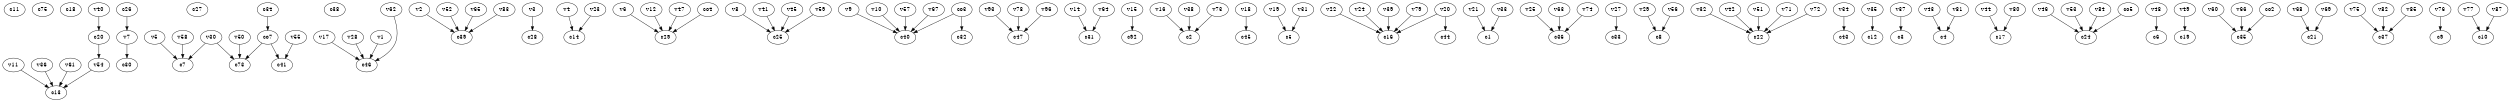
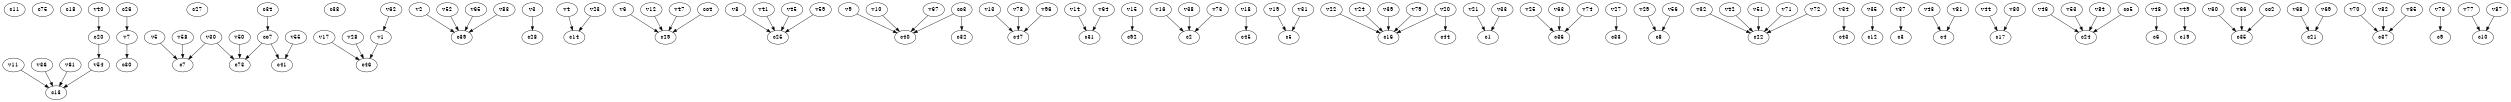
(905, 10) -> none
(990, 10) -> (990, 10)
(2355, 10) -> (2355, 10)
(396, 41) -> (387, 22)
